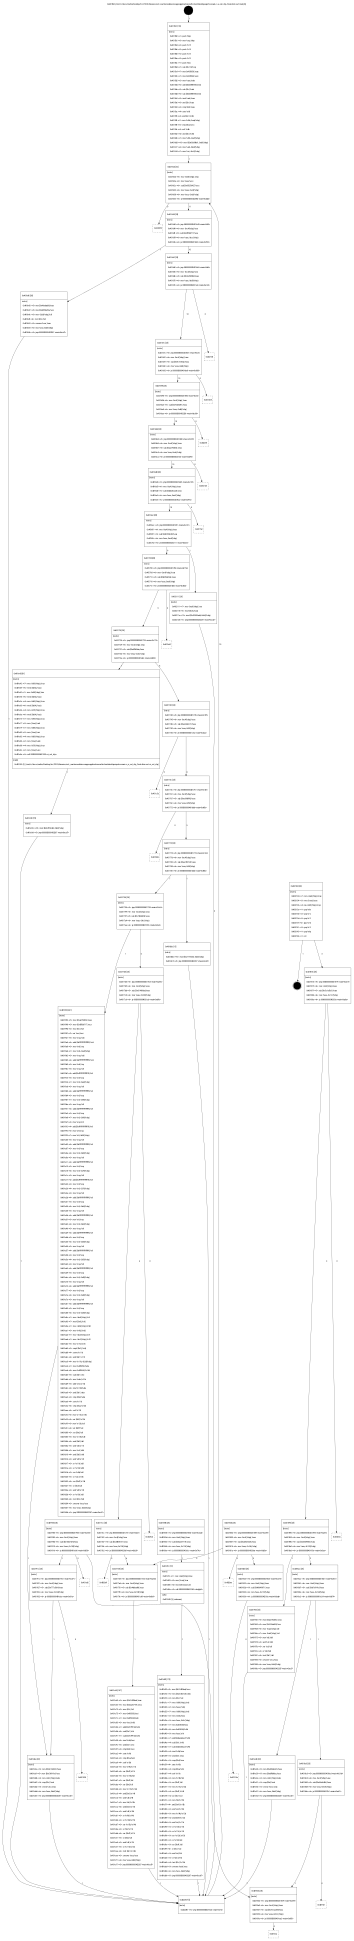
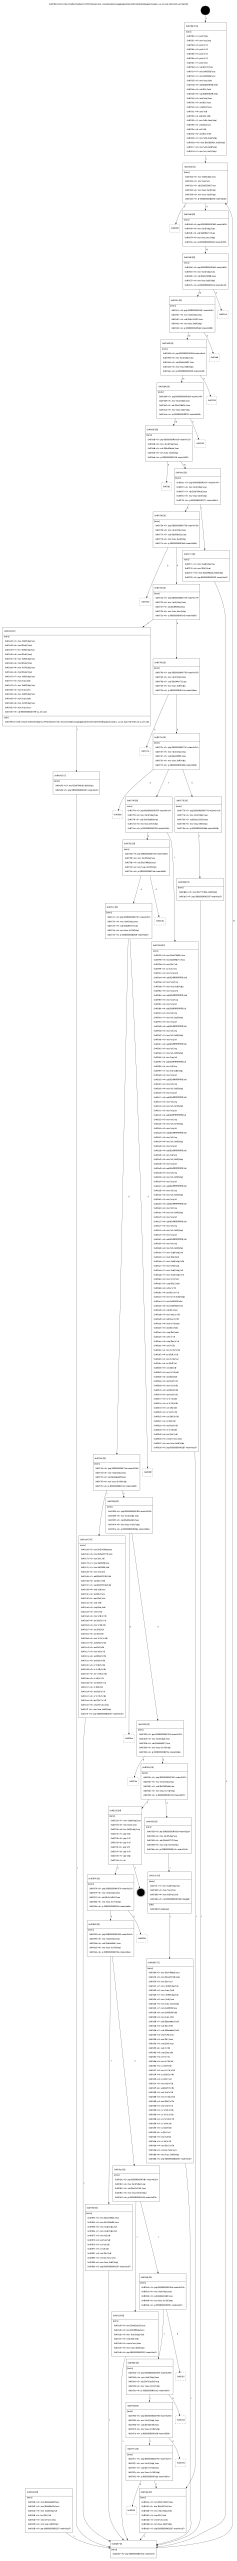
(118, 274) -> none
(164, 884) -> (163, 782)
(189, 1559) -> (123, 1493)
(209, 1686) -> (149, 2398)
none -> (164, 1781)
